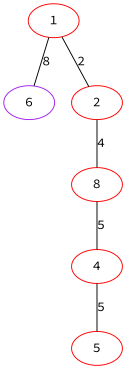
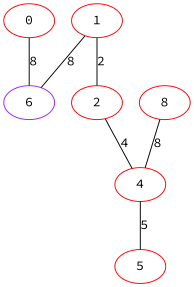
none -> (29, 21)
(97, 144) -> (119, 144)
(101, 226) -> (158, 144)
